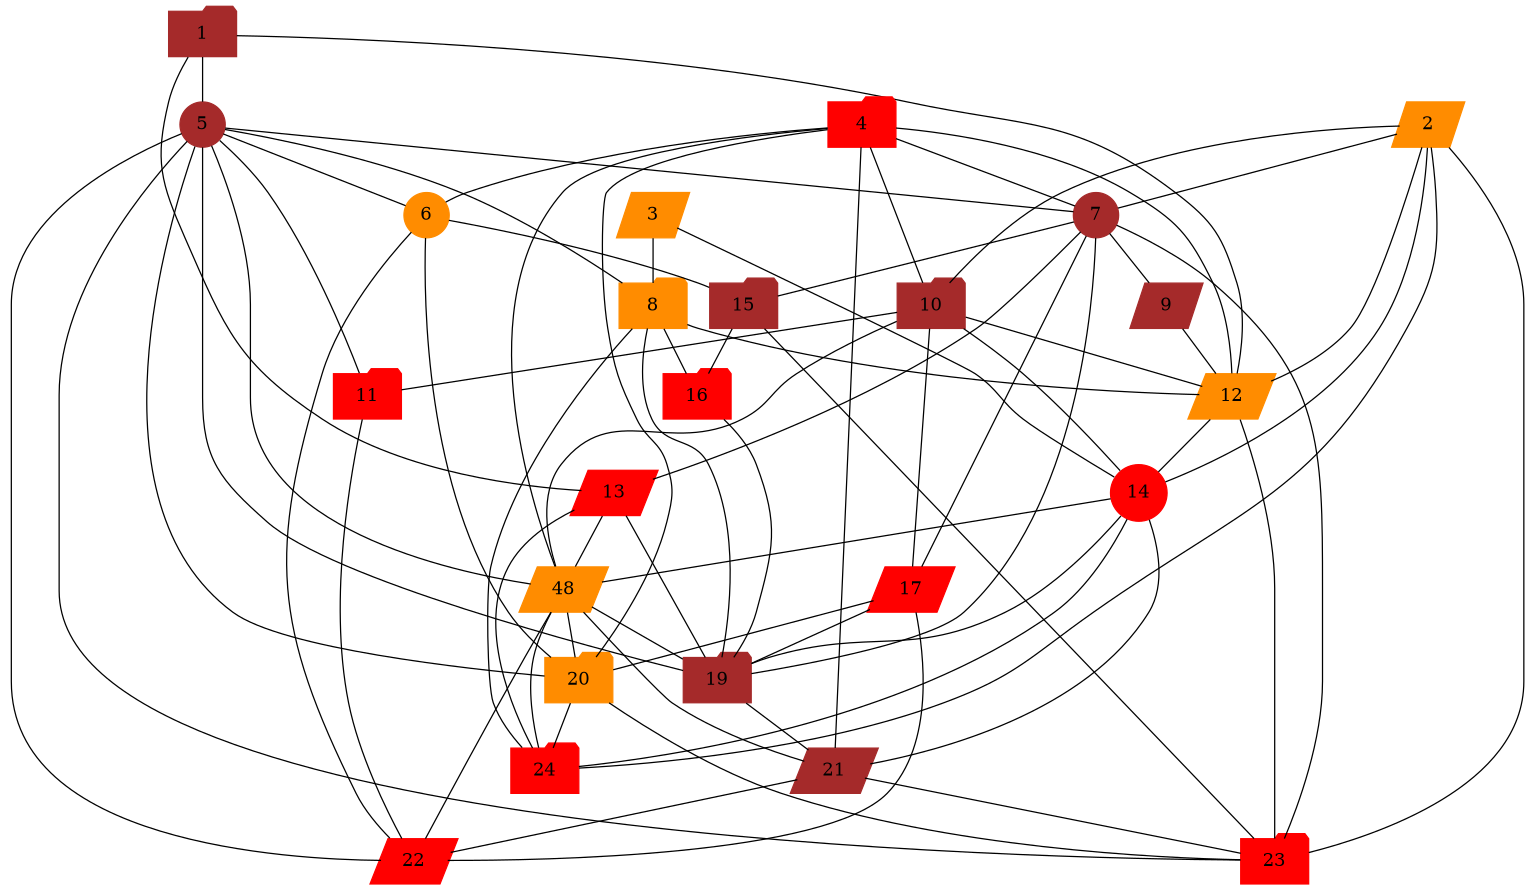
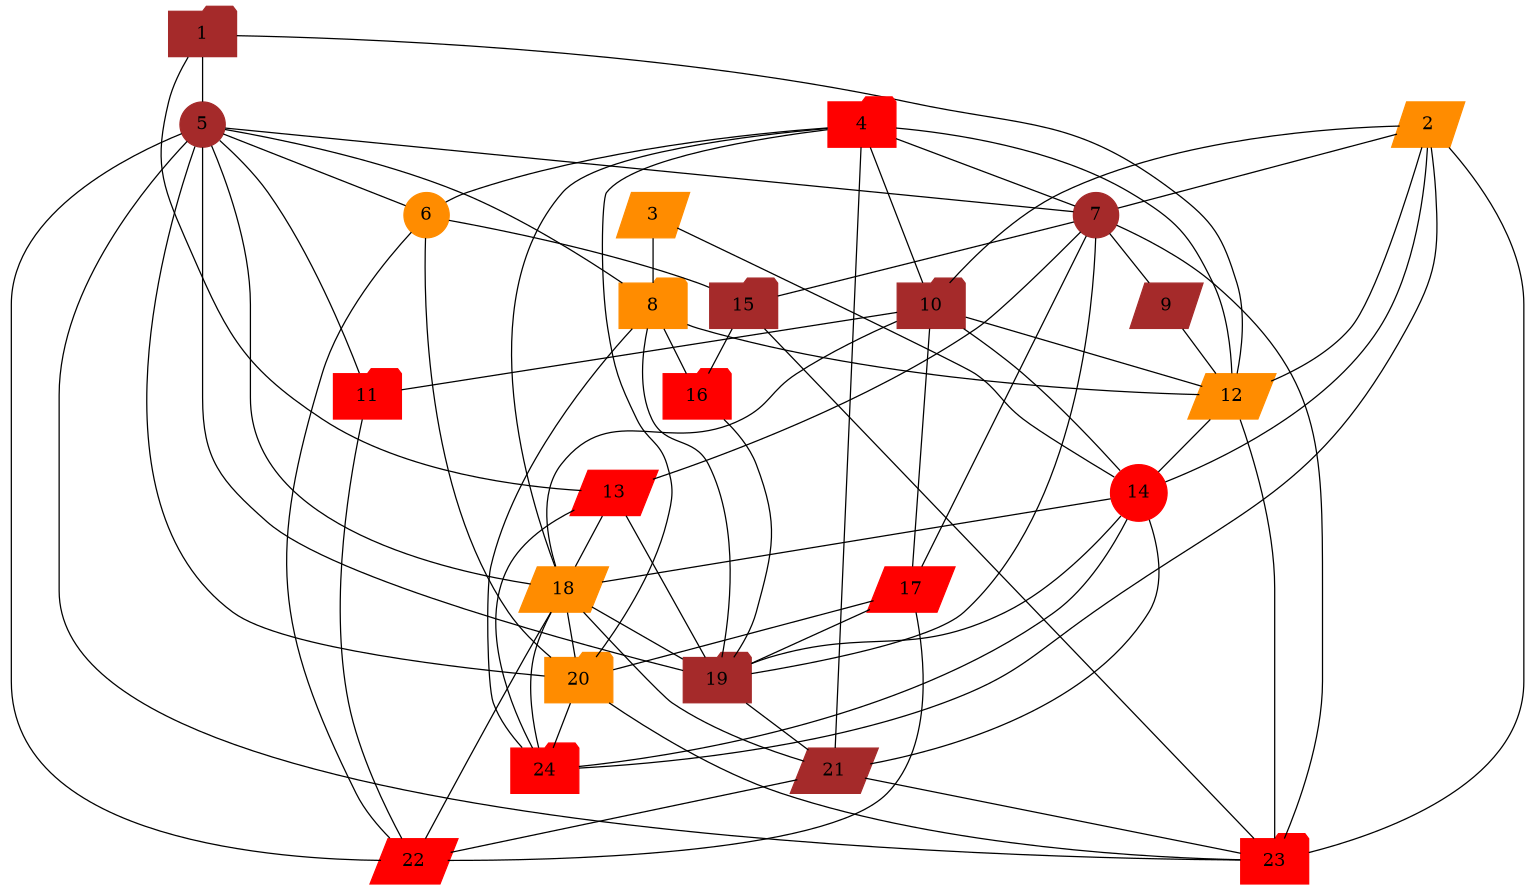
(564, 590) -> (564, 590)
